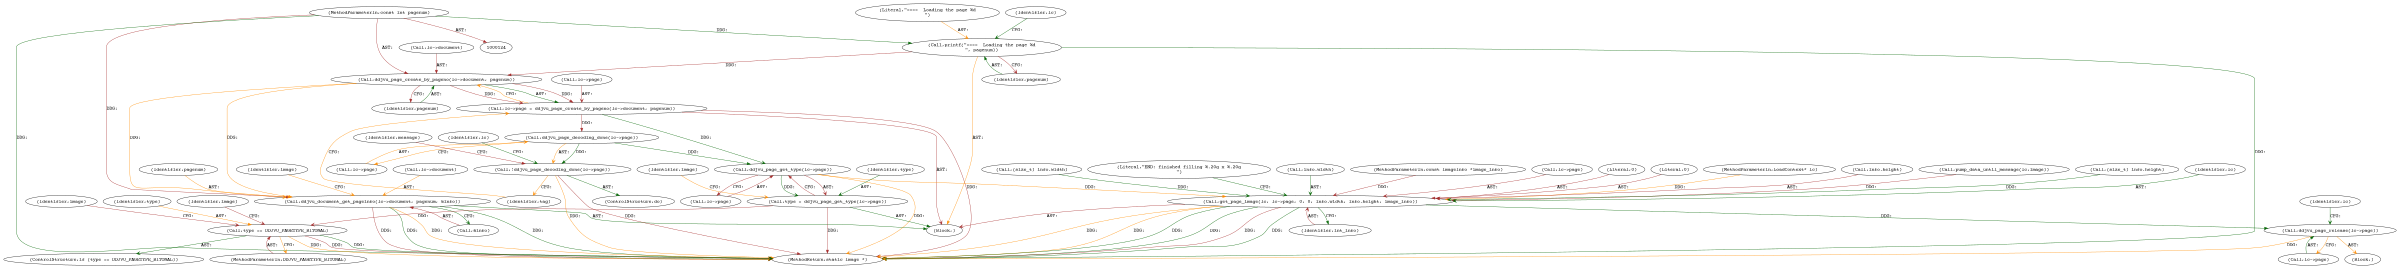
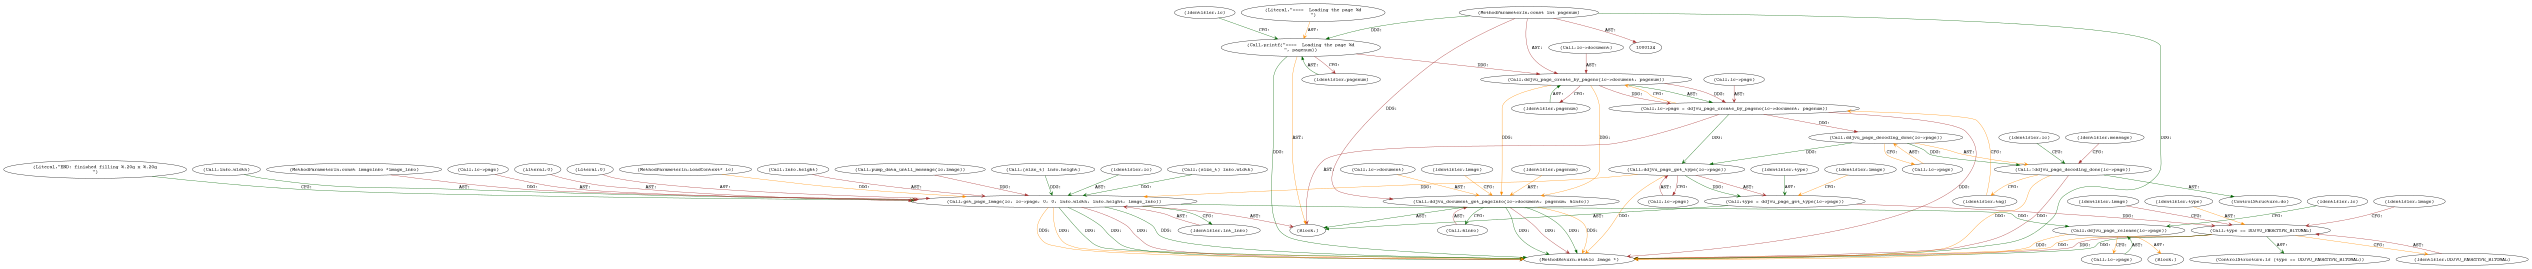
(802, 188) -> none
(827, 229) -> none
(288, 259) -> (2462, 259)
